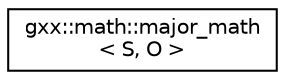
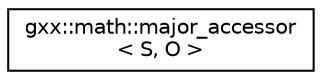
(142, 40) -> (161, 40)
